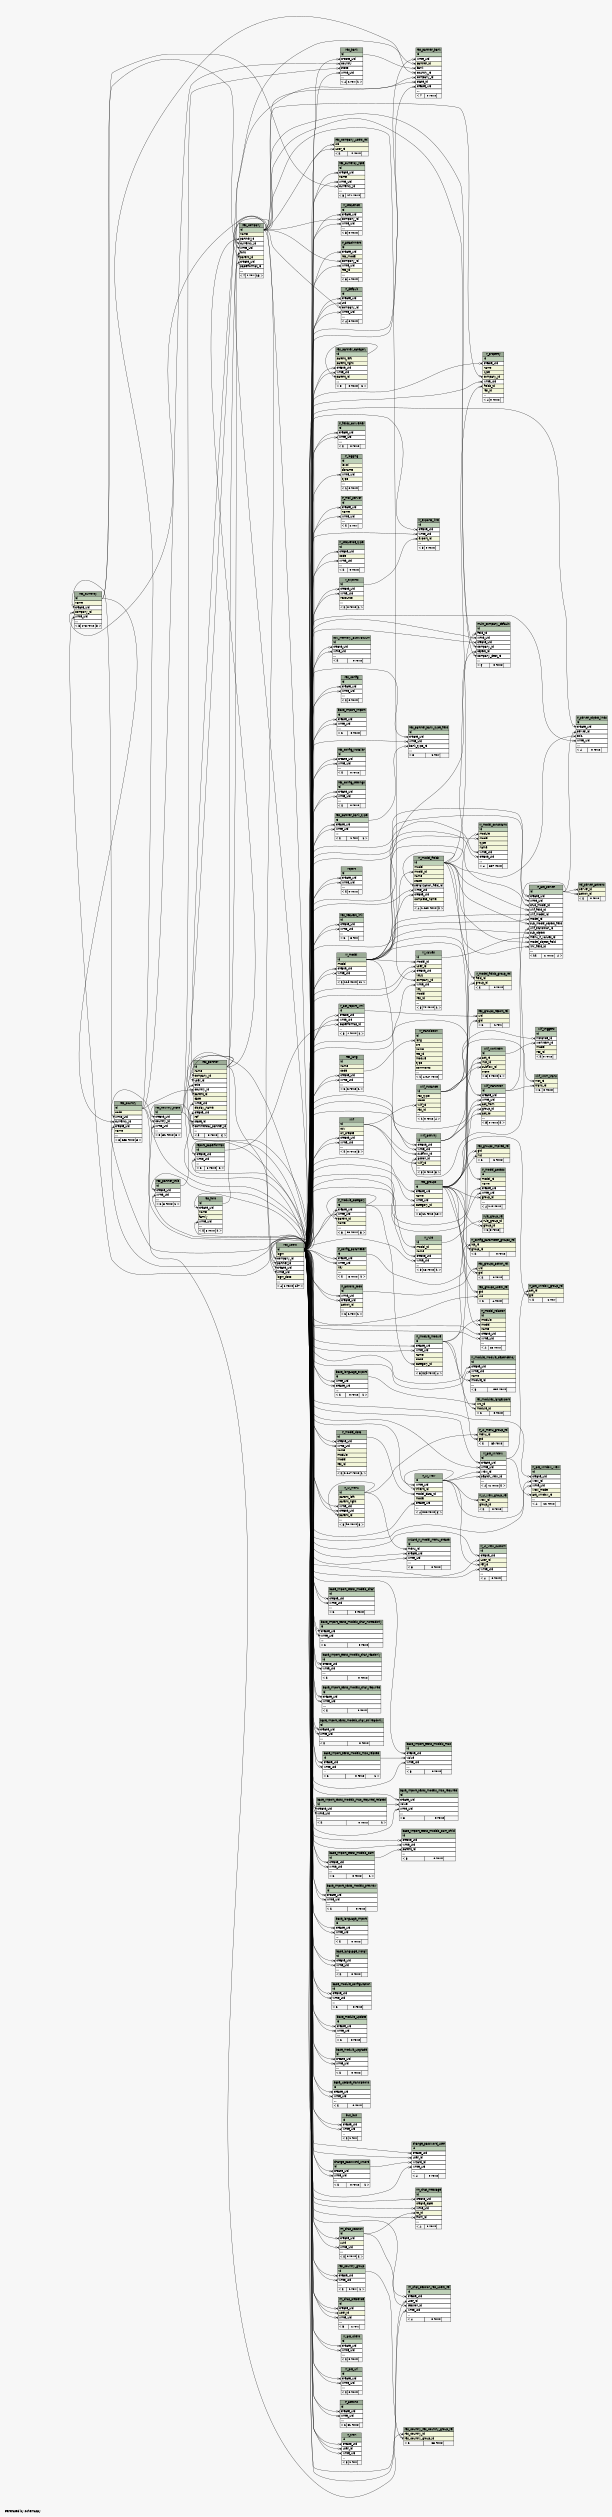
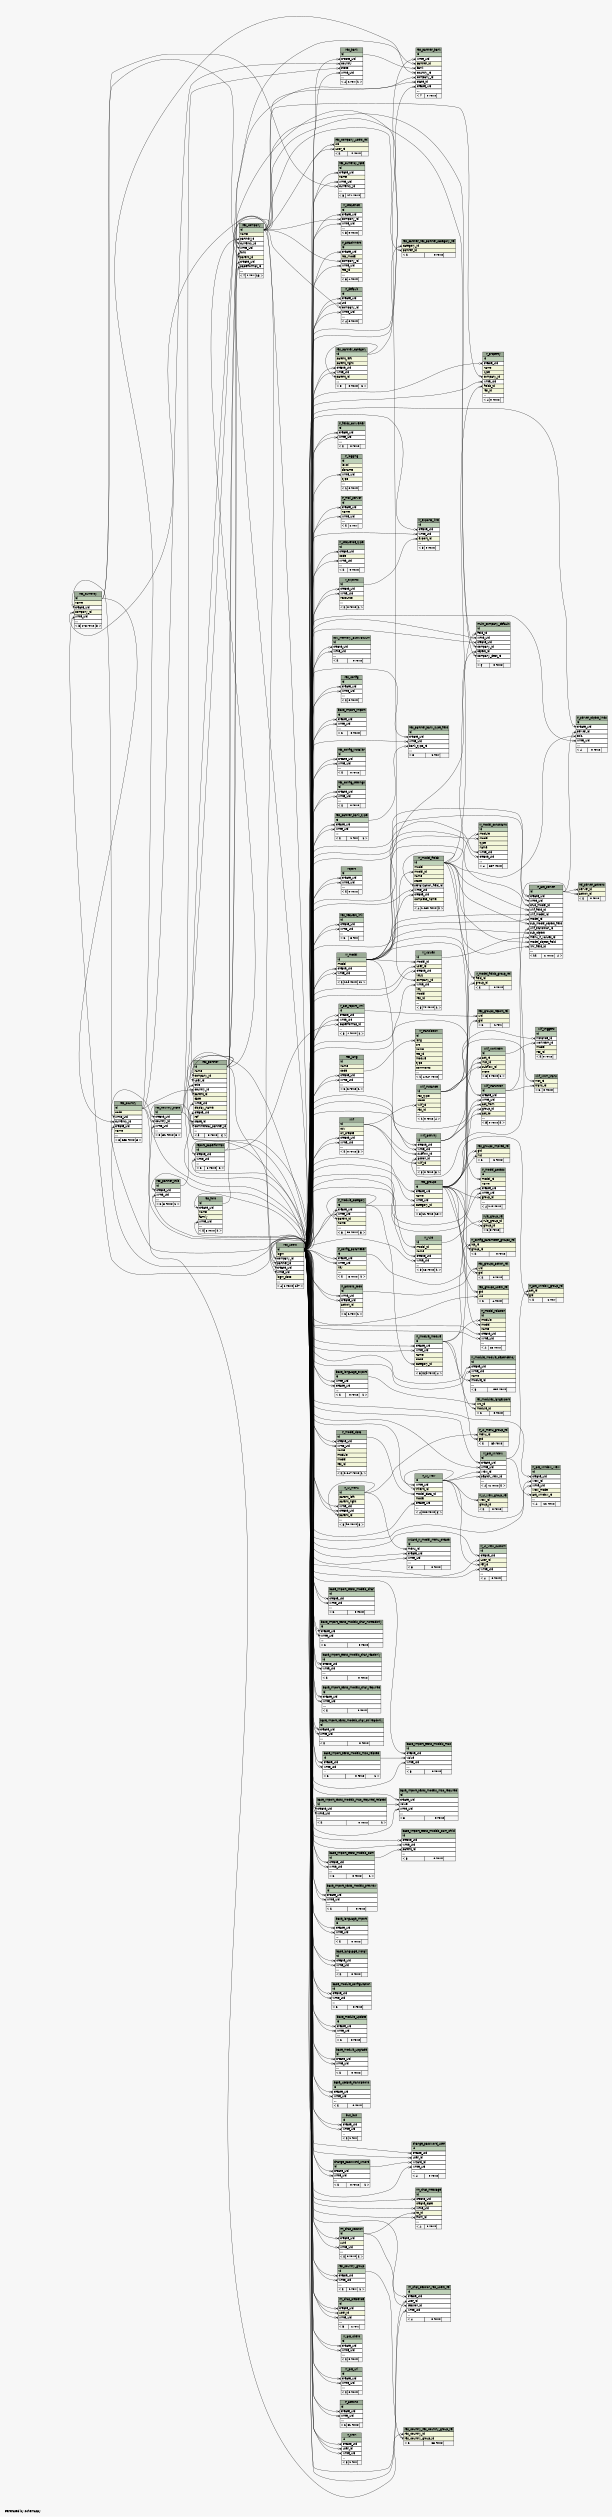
none -> (429, 248)
none -> (230, 711)
